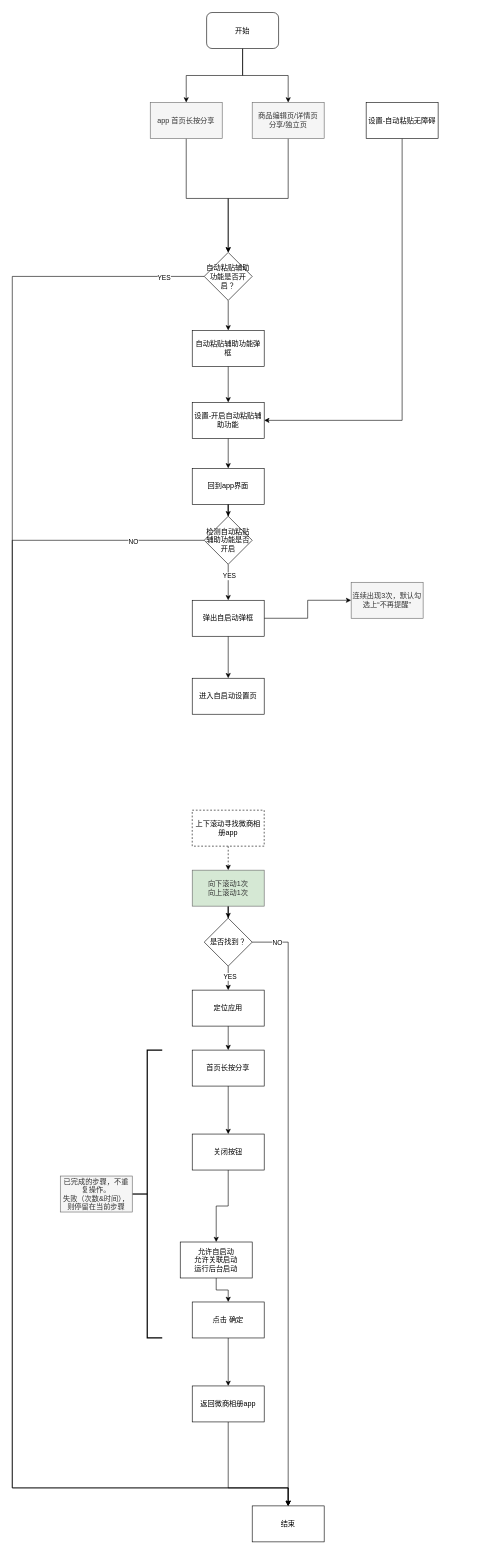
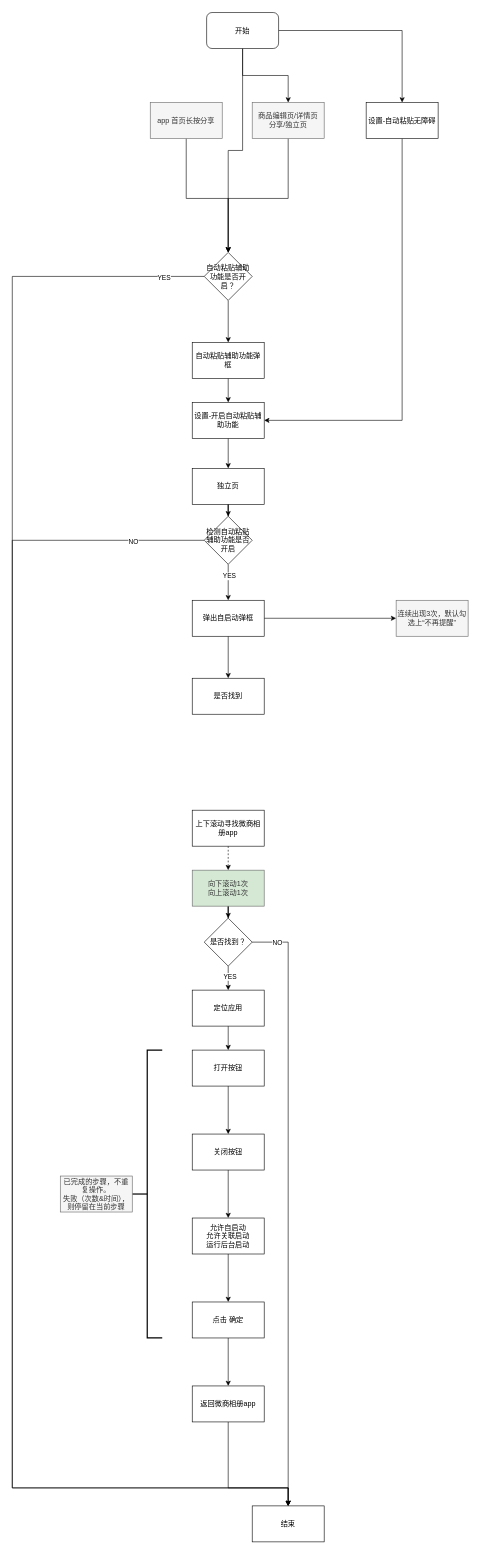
none -> (341, 30)
(212, 75) -> (243, 143)
(228, 348) -> (228, 360)
(228, 486) -> (228, 486)
(387, 600) -> (432, 618)
(228, 696) -> (228, 696)
(228, 828) -> (228, 828)
(228, 1068) -> (228, 1068)
(216, 1260) -> (228, 1236)
